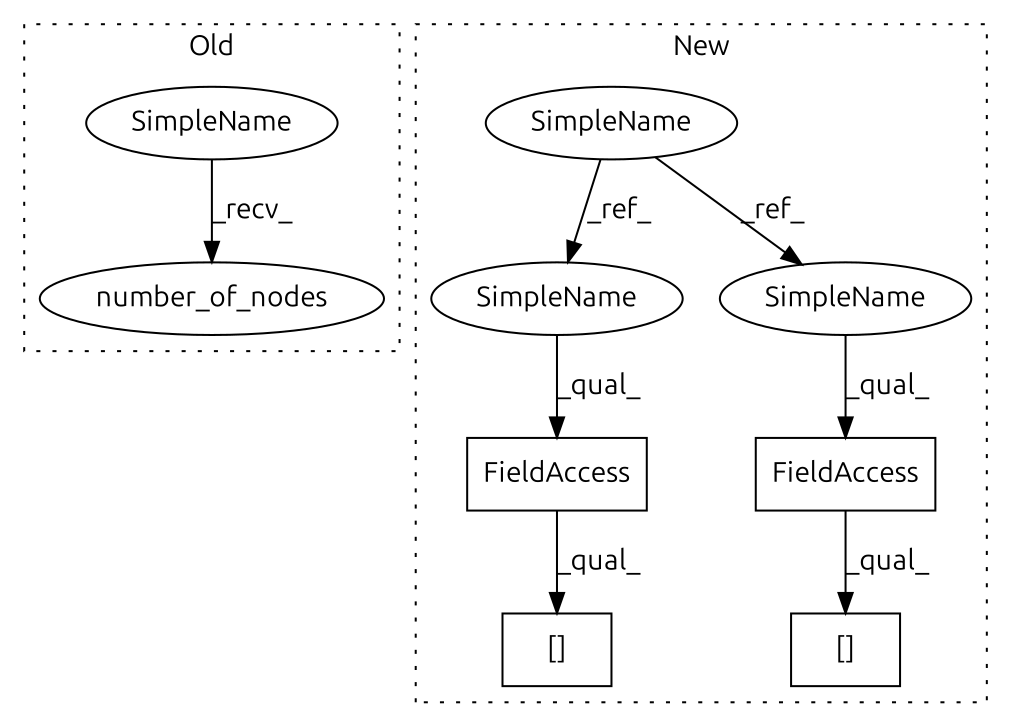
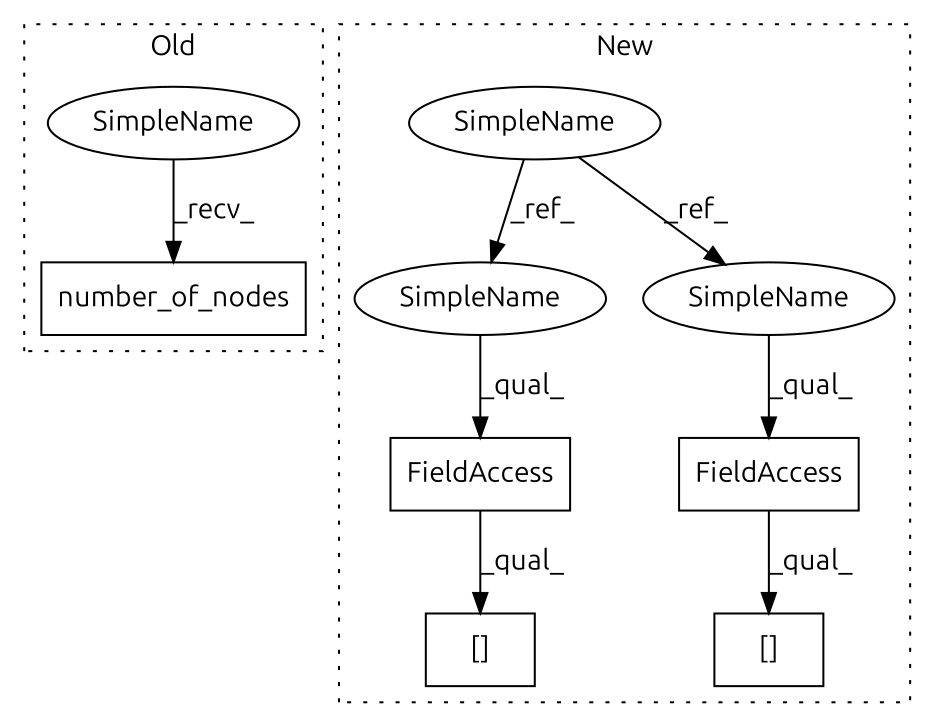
(212, 299) -> (174, 299)
